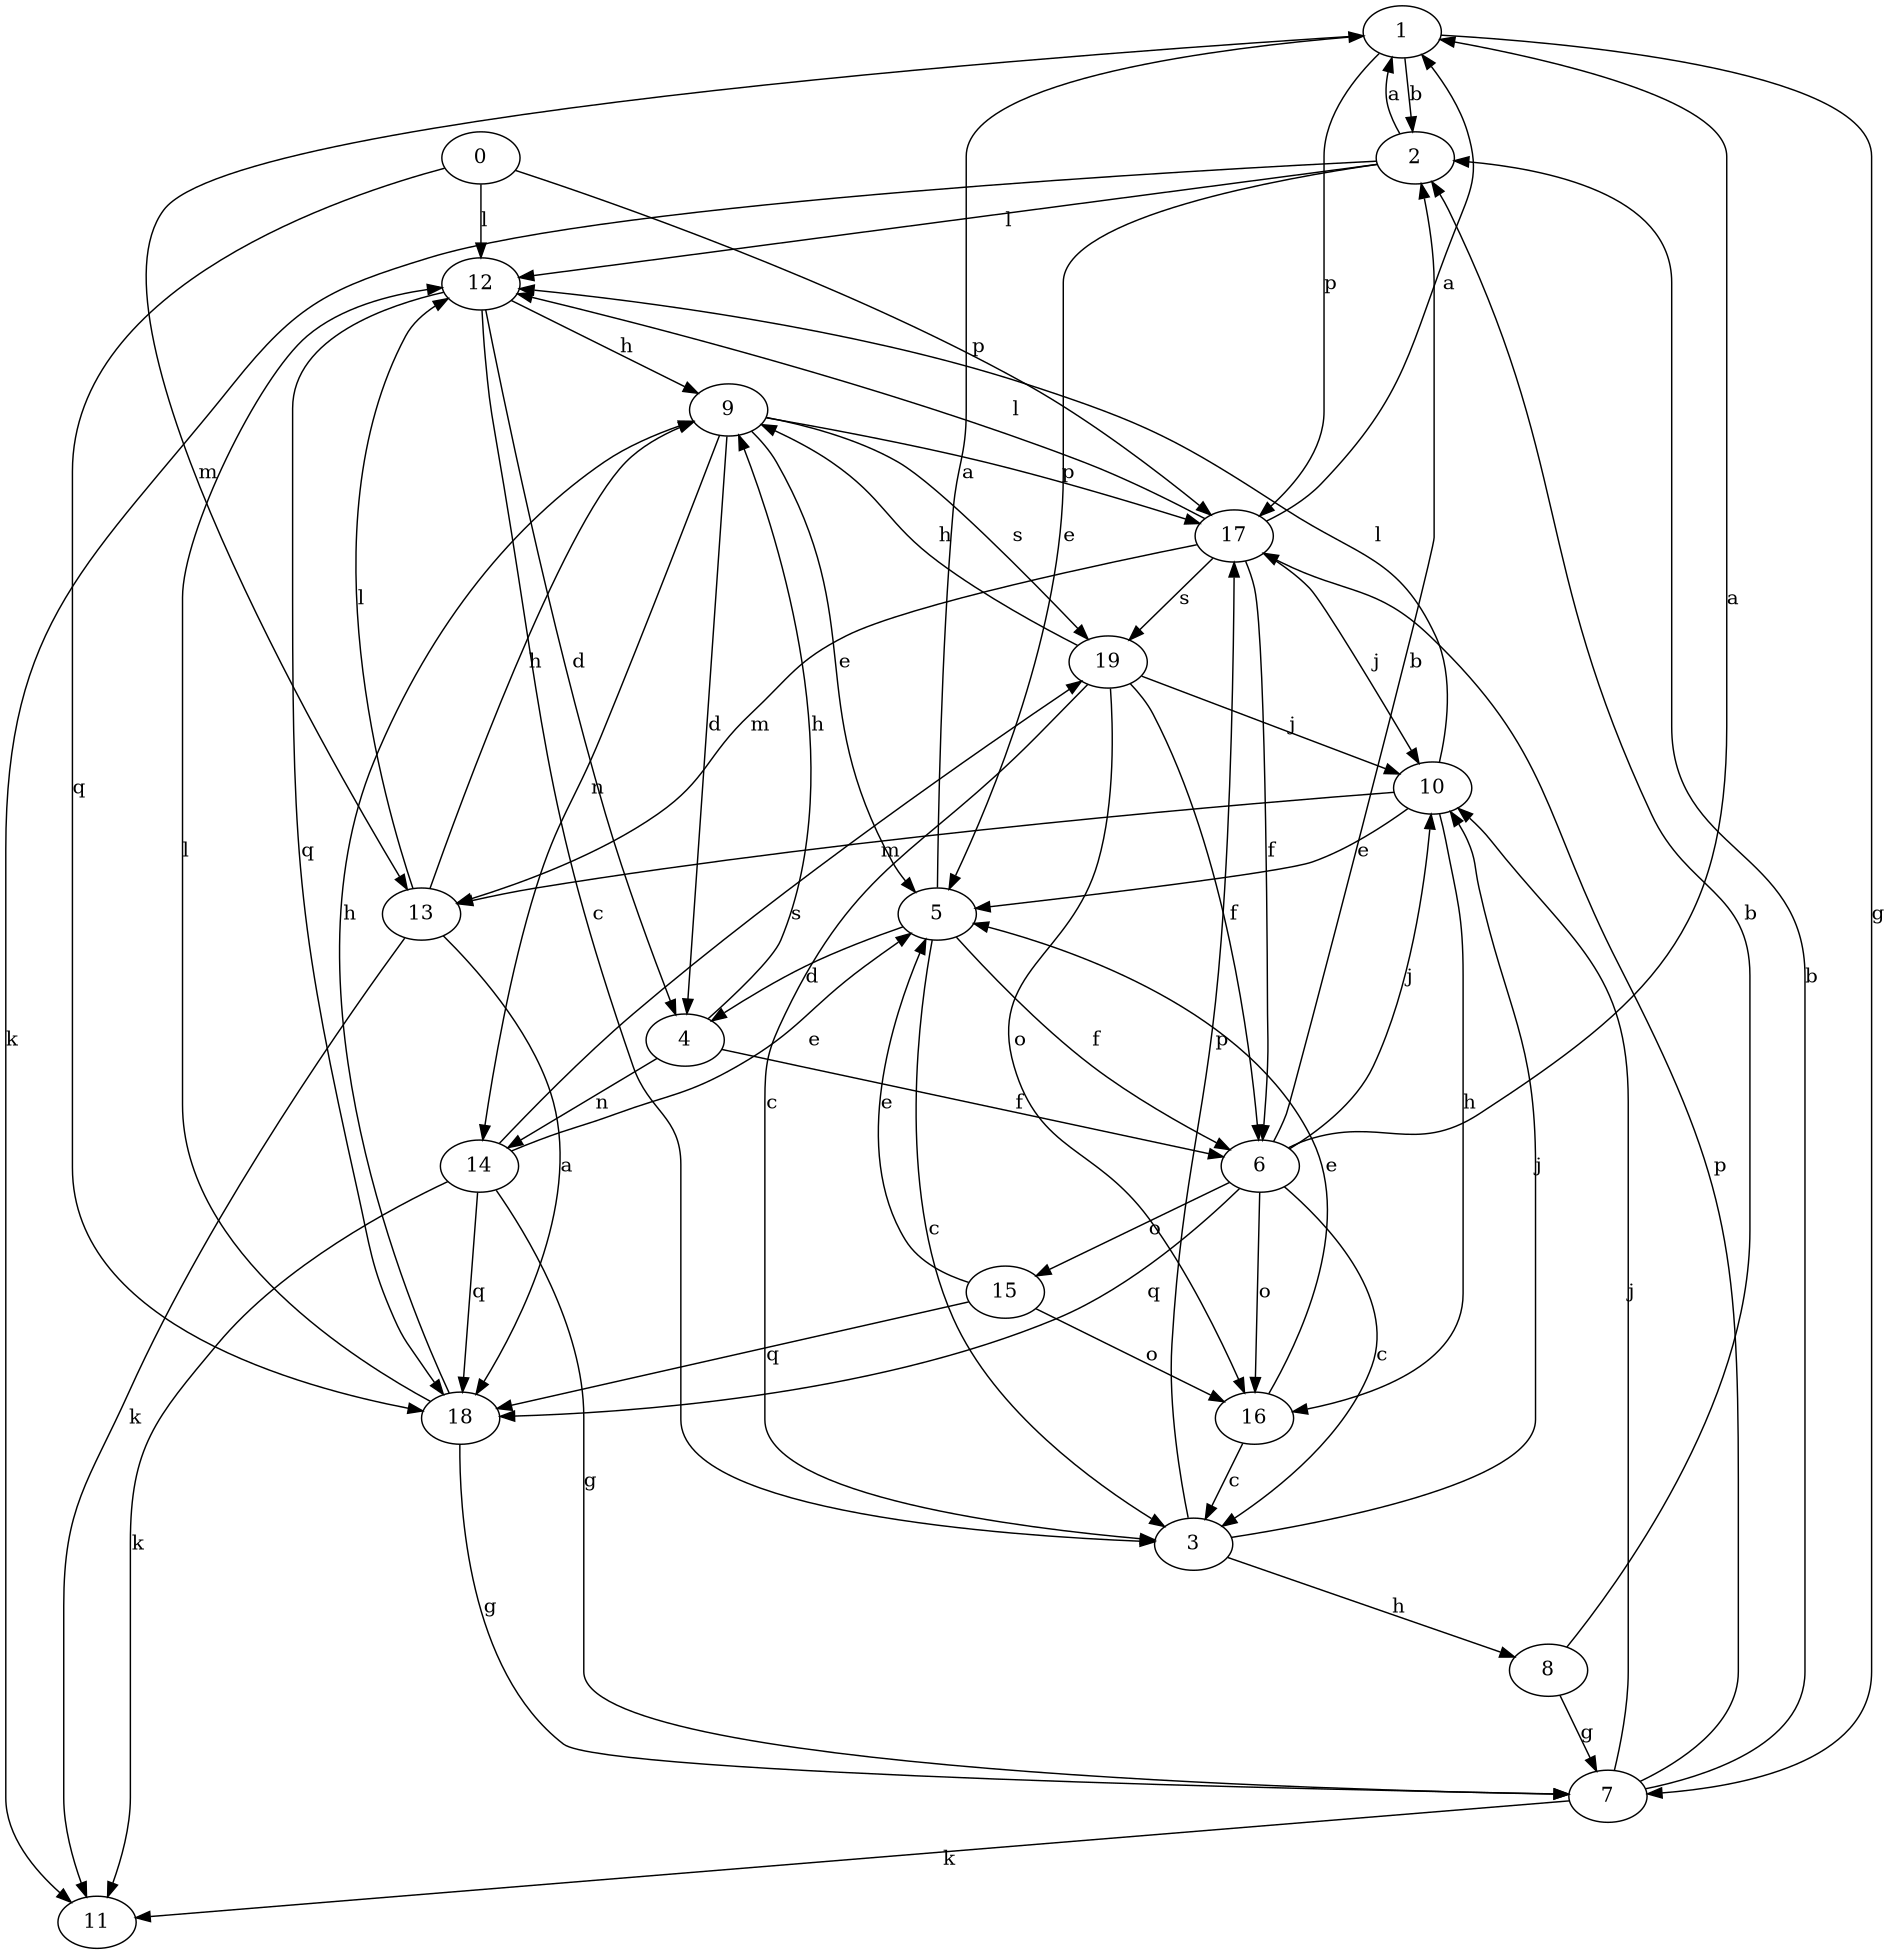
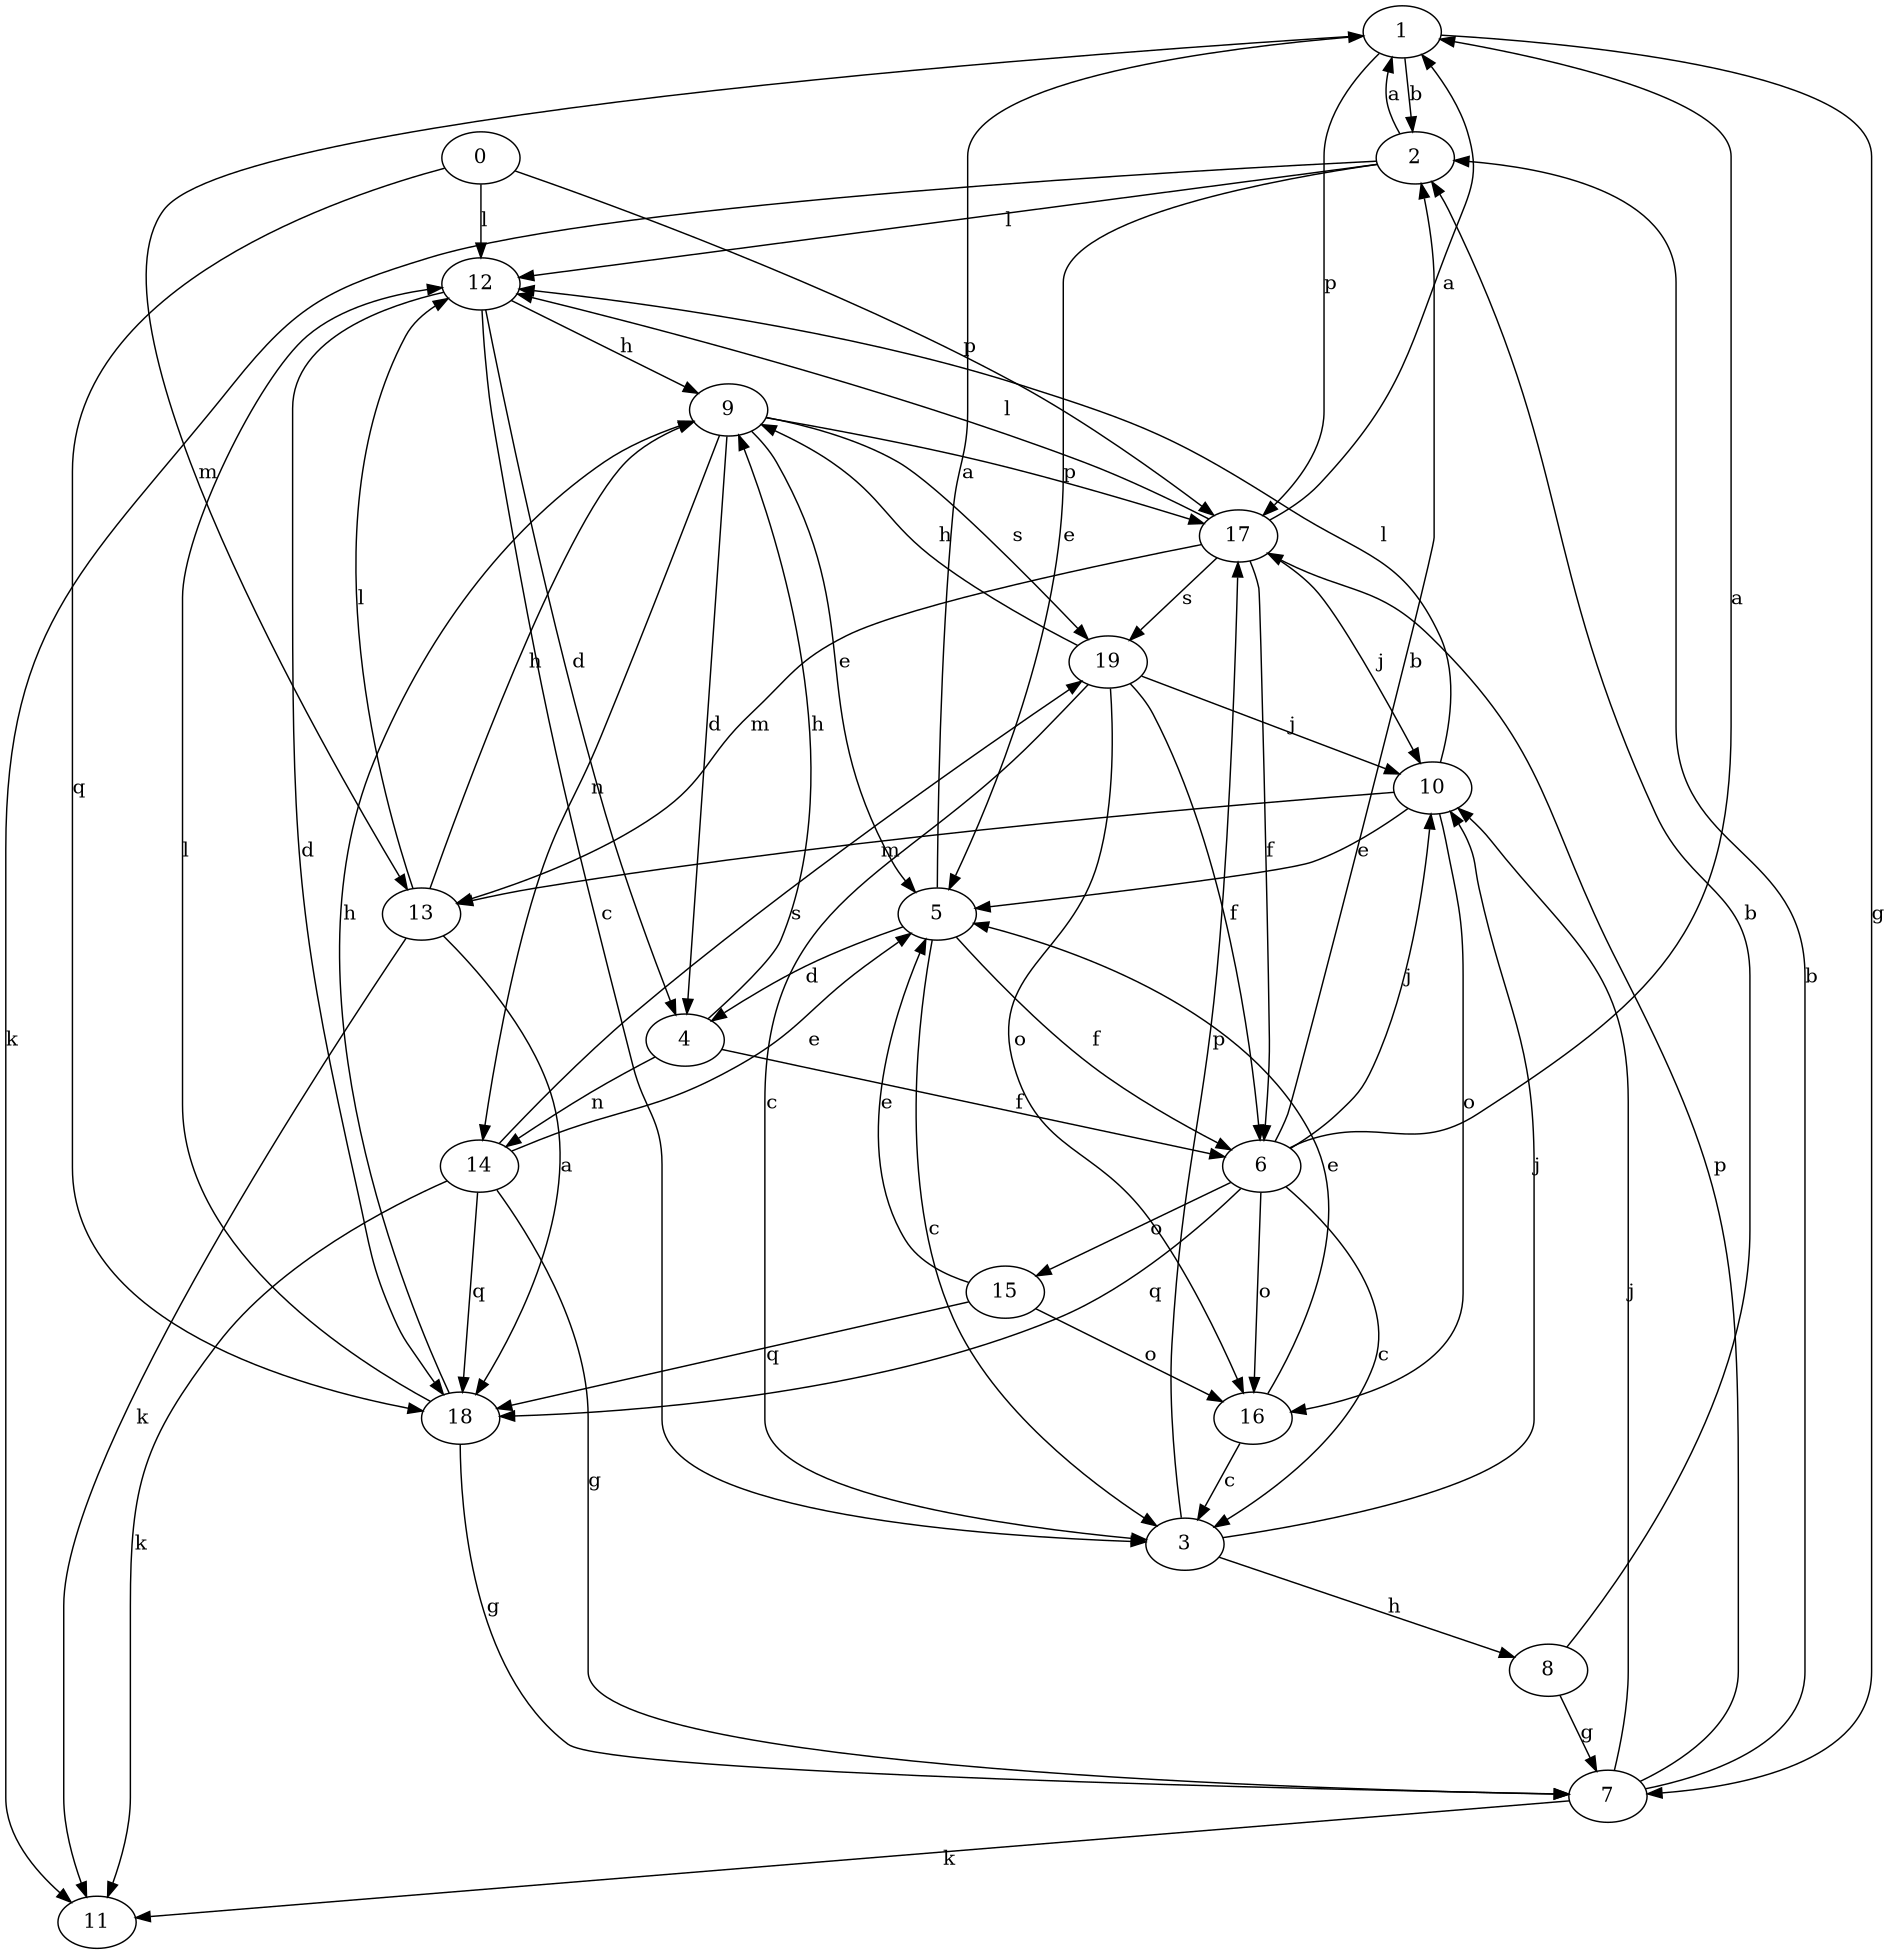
(309, 851) -> (309, 851)
(1470, 1103) -> (1470, 1103)
